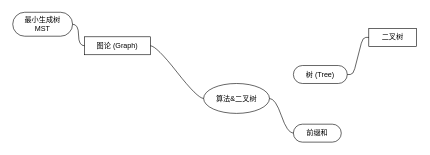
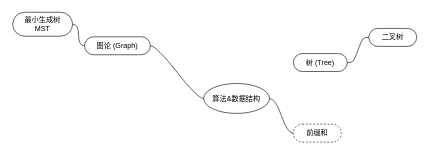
(393, 38) -> (393, 38)
(117, 46) -> (117, 46)
(321, 75) -> (321, 63)
(237, 99) -> (237, 99)
(318, 134) -> (318, 134)
